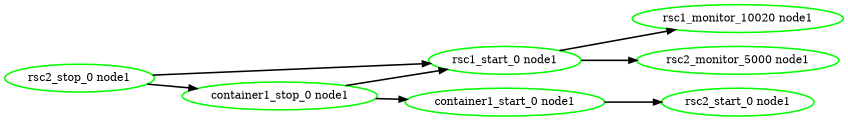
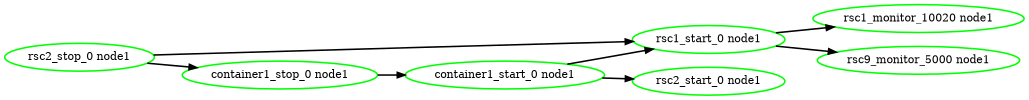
(738, 60) -> (919, 60)
(392, 78) -> (606, 57)
